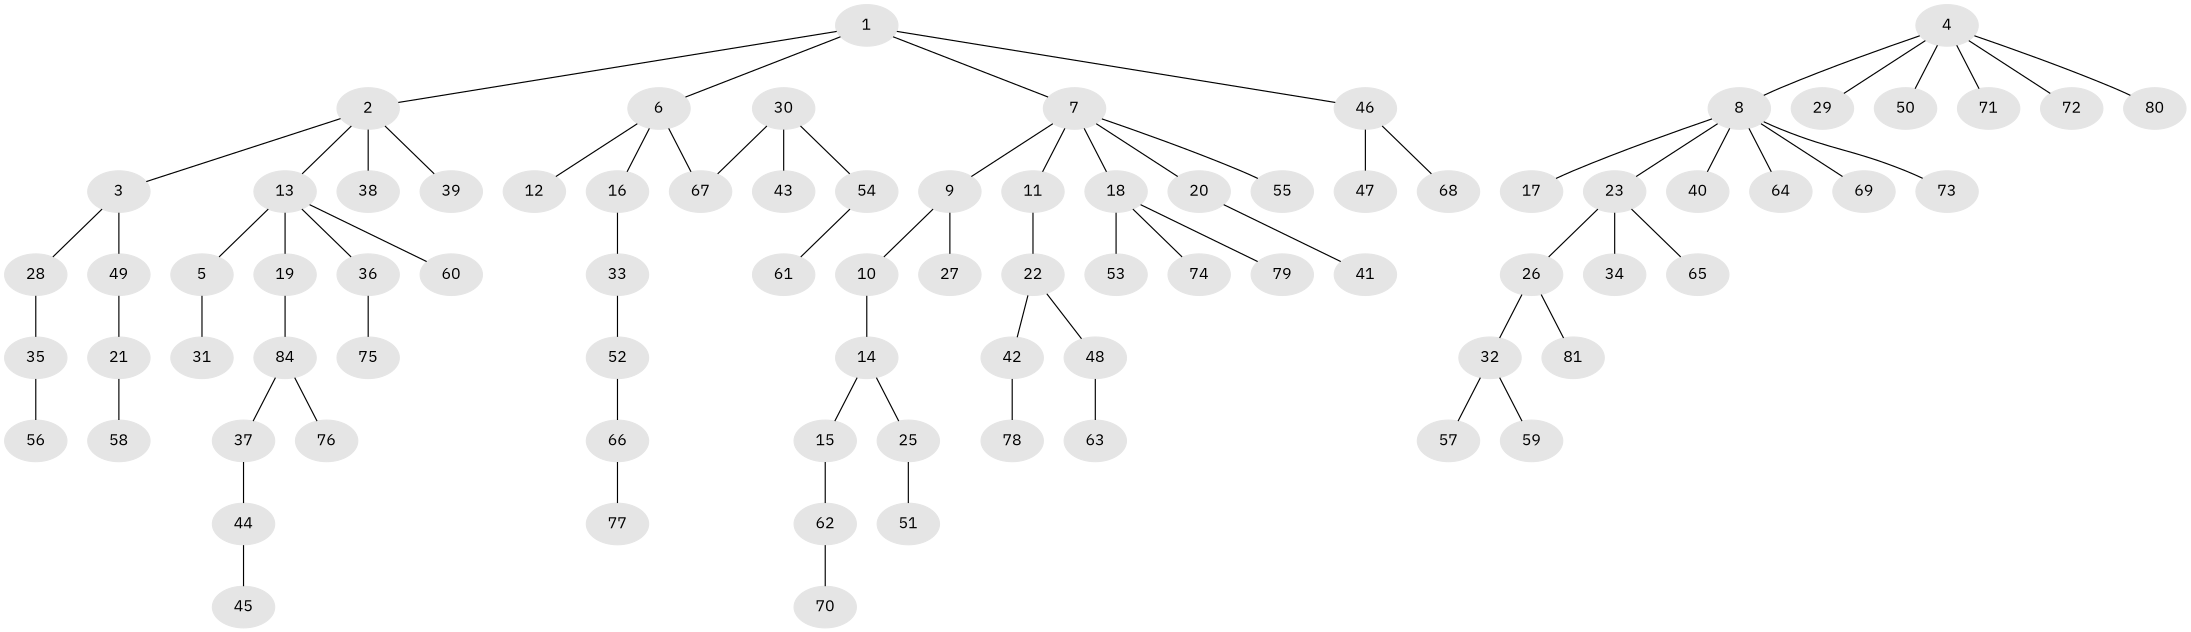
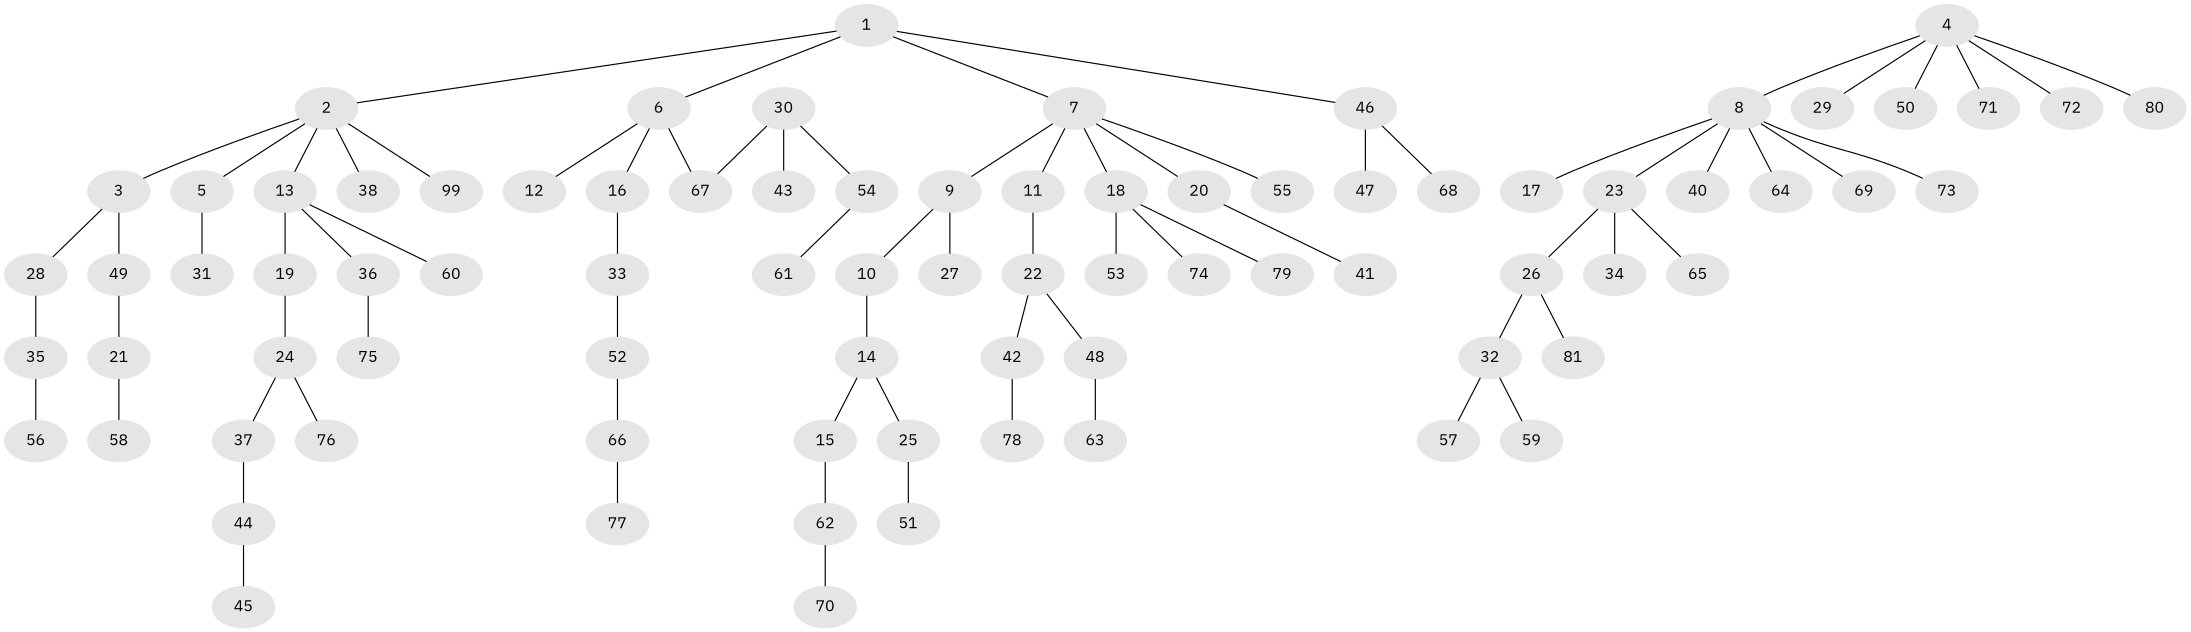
(451, 192) -> (451, 192)
(244, 233) -> (264, 150)
(285, 358) -> (285, 358)
